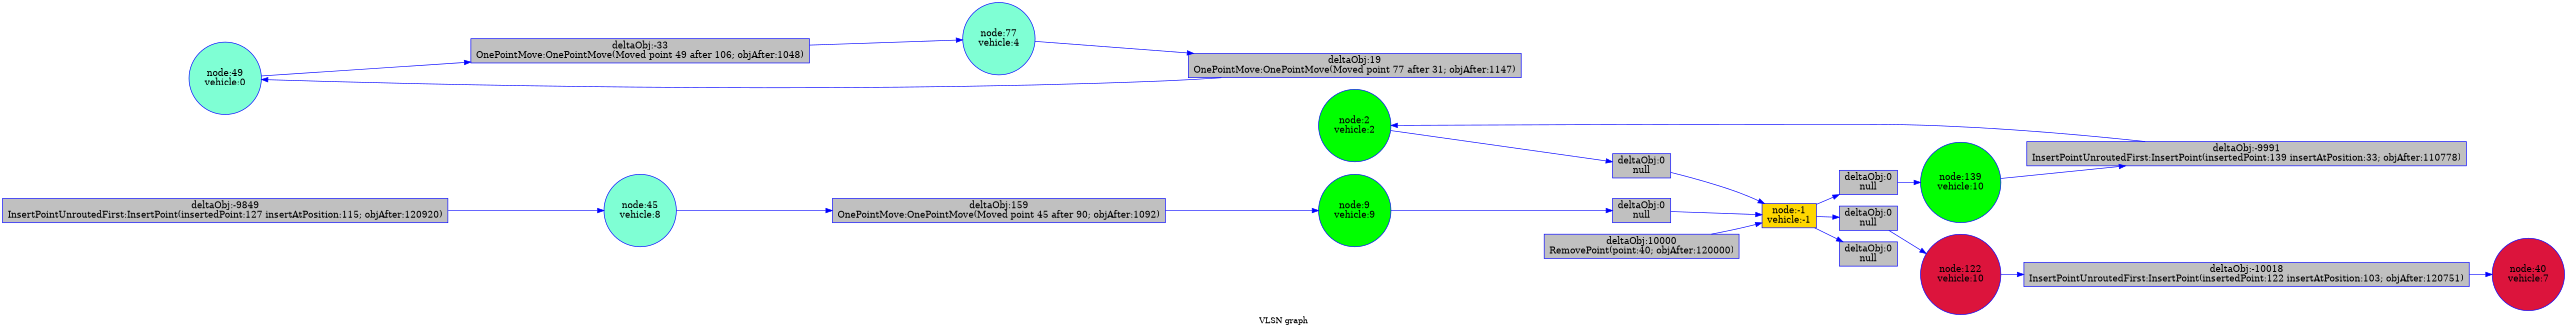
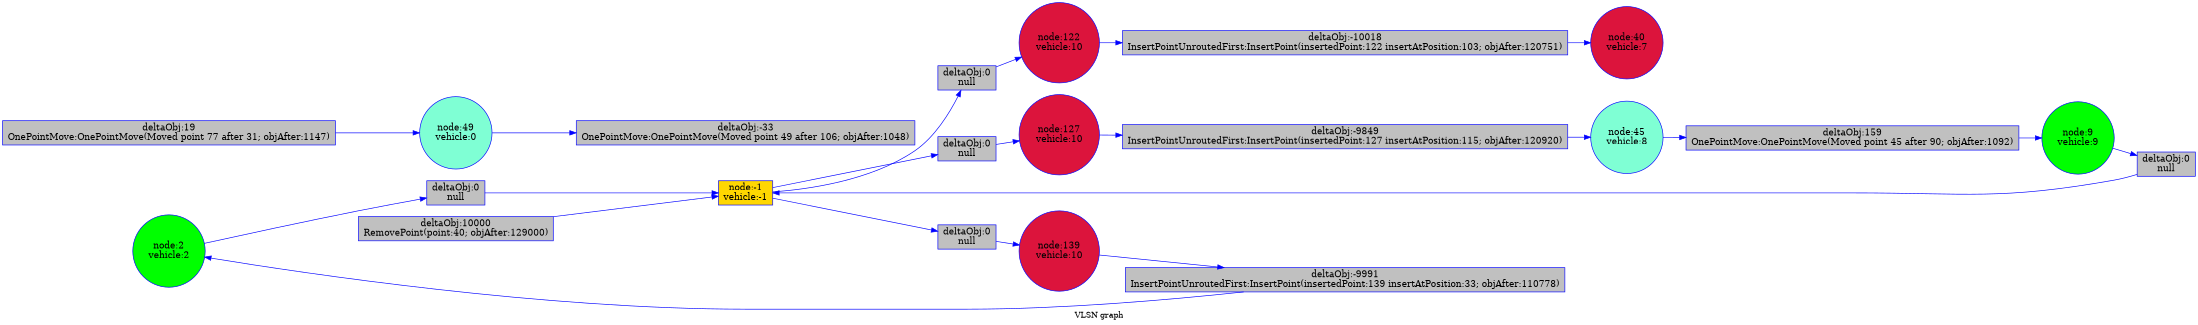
(999, 39) -> none
none -> (1059, 135)
(1961, 182) -> (1059, 251)
(1642, 246) -> (456, 229)
